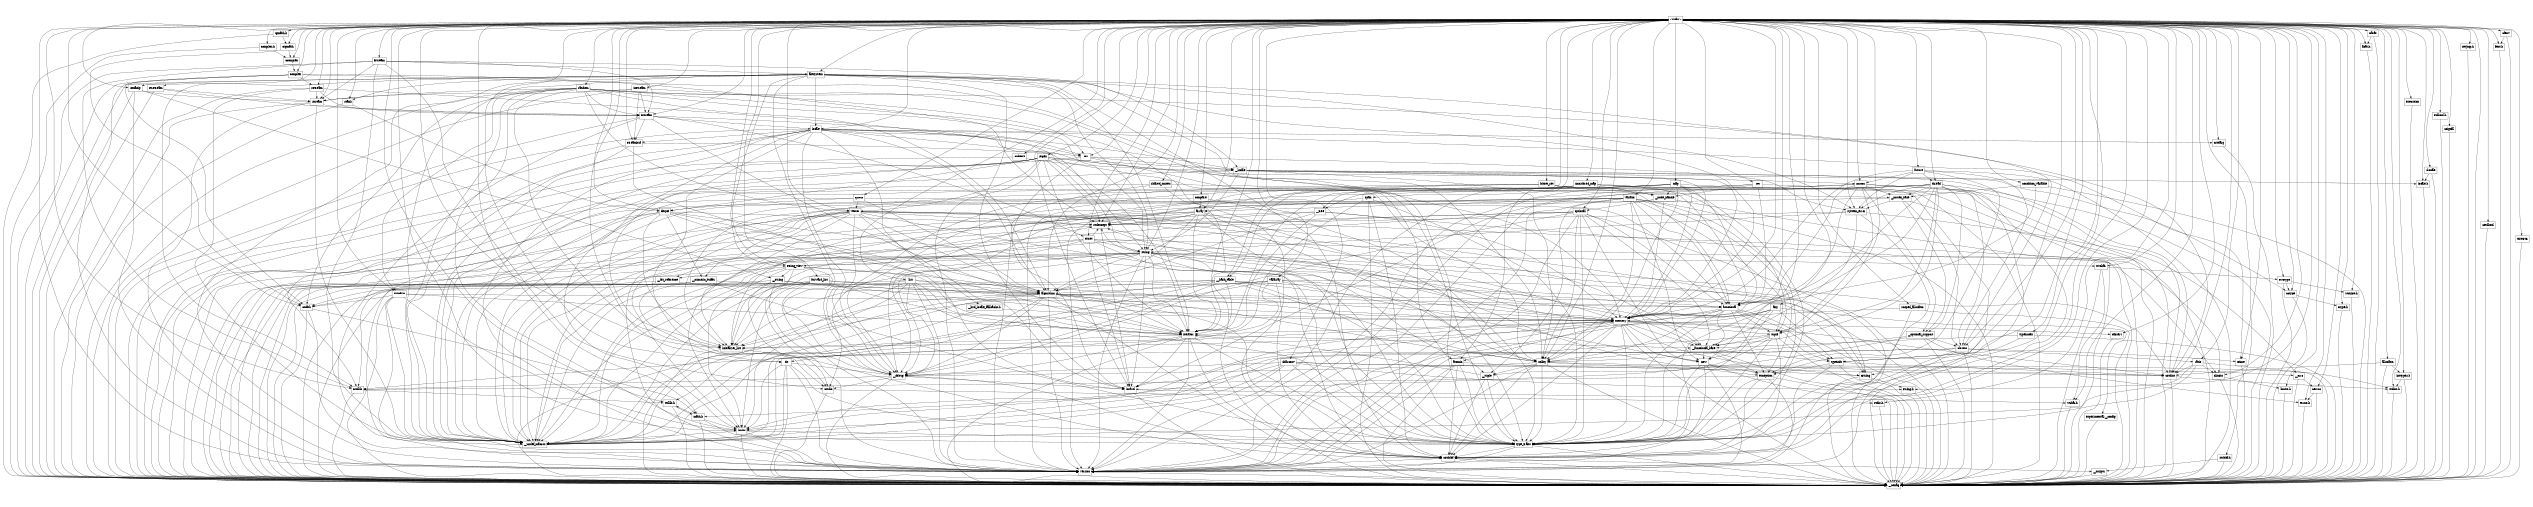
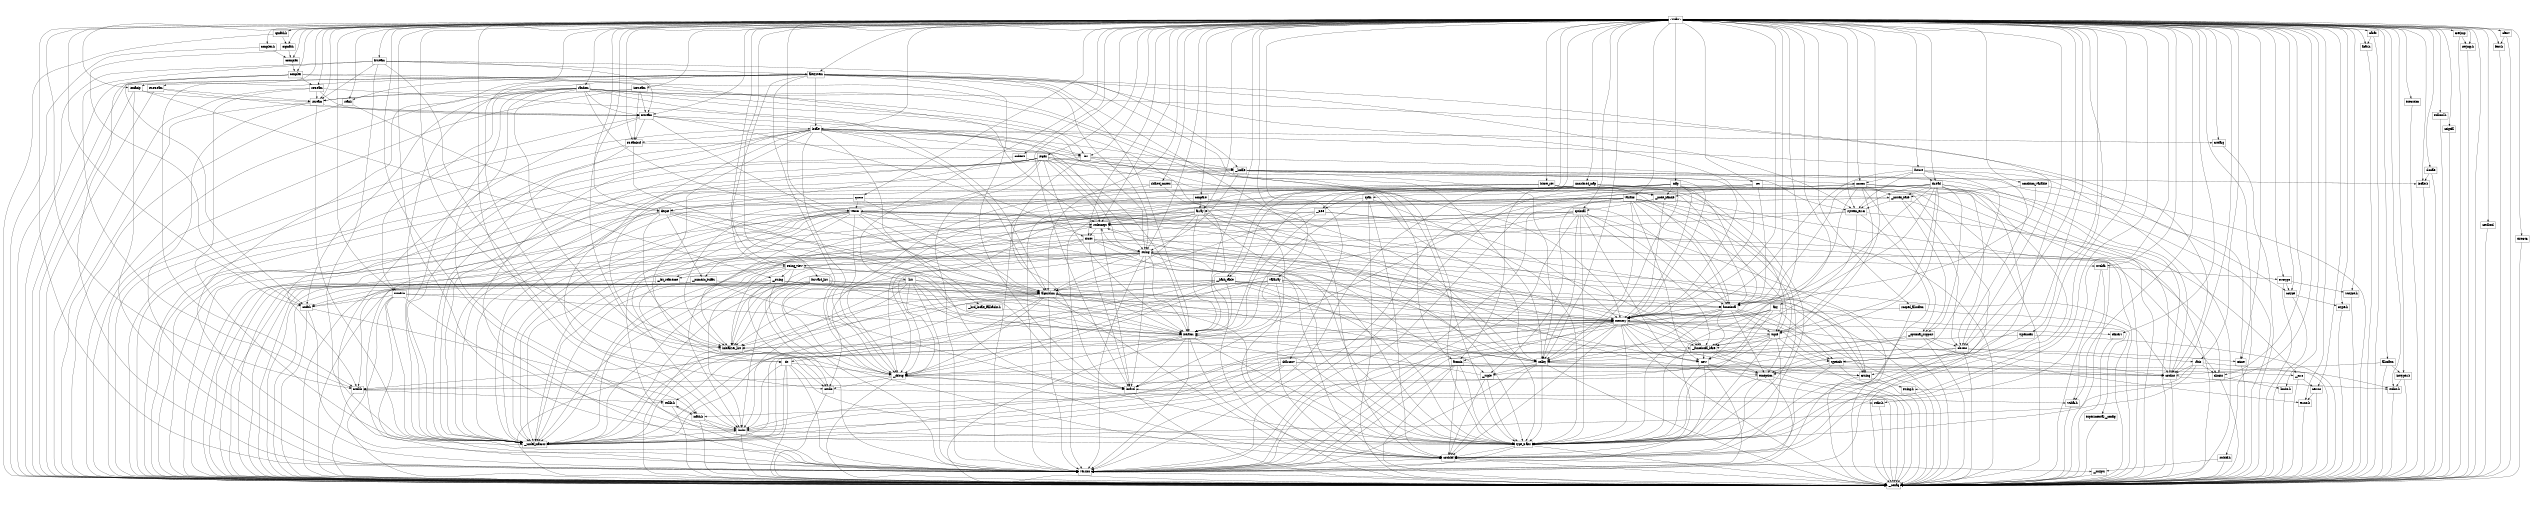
none -> (2460, 33)
(1095, 232) -> (1094, 231)
(1597, 385) -> none
